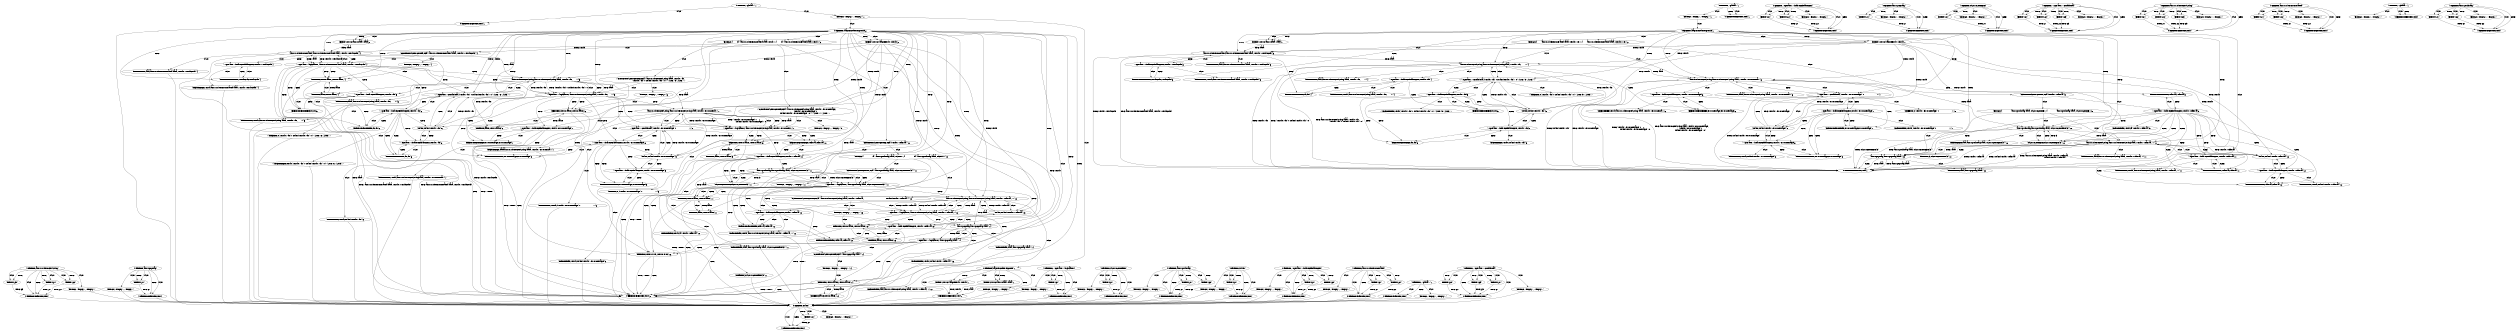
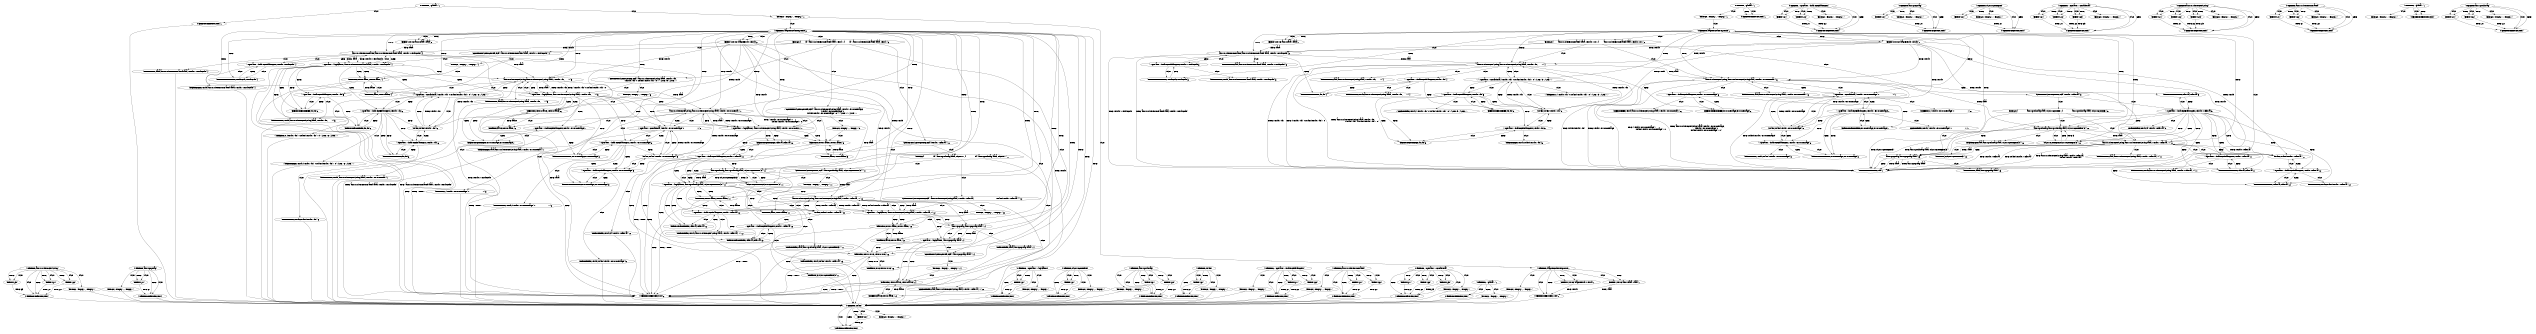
none -> (880, 268)
